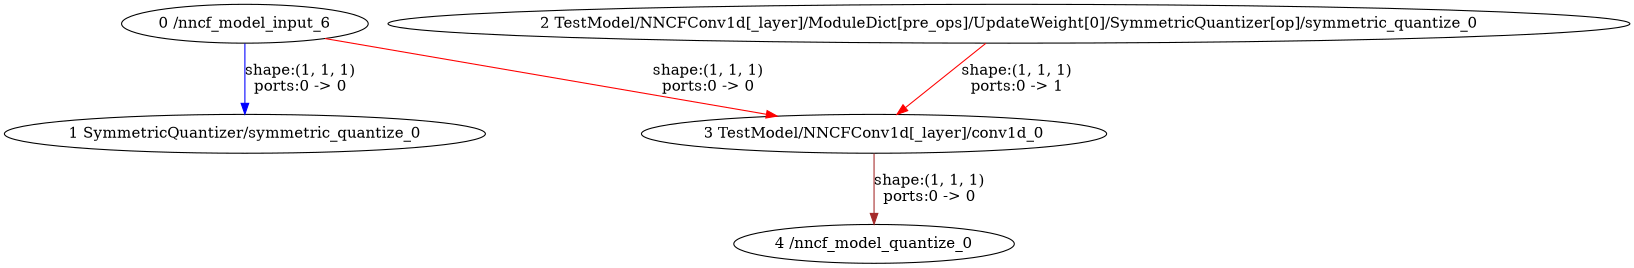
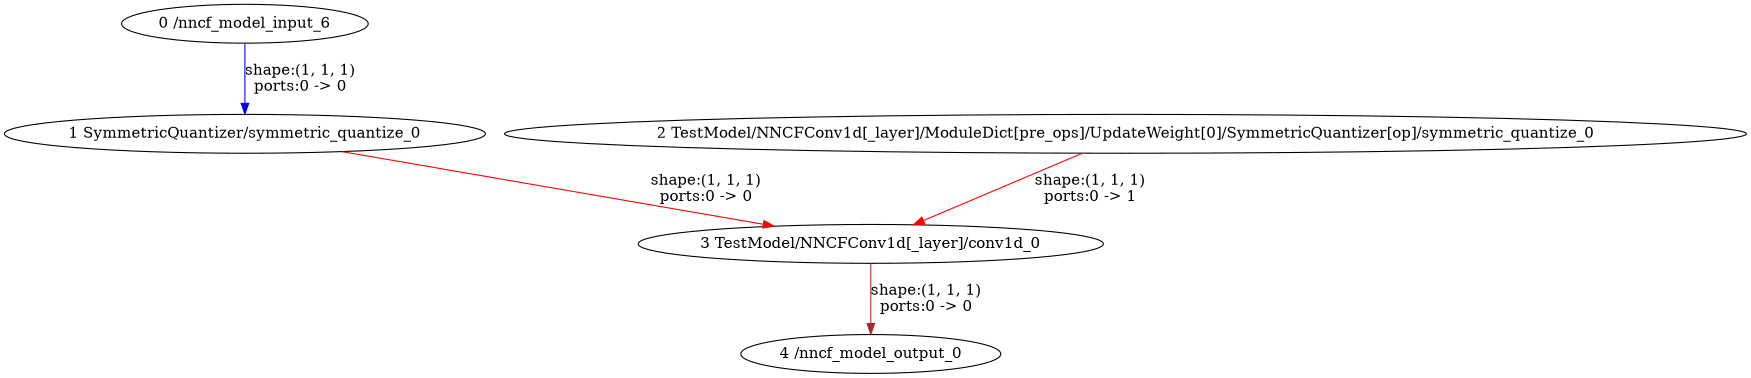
(546, 76) -> (553, 188)
(874, 244) -> (871, 354)
